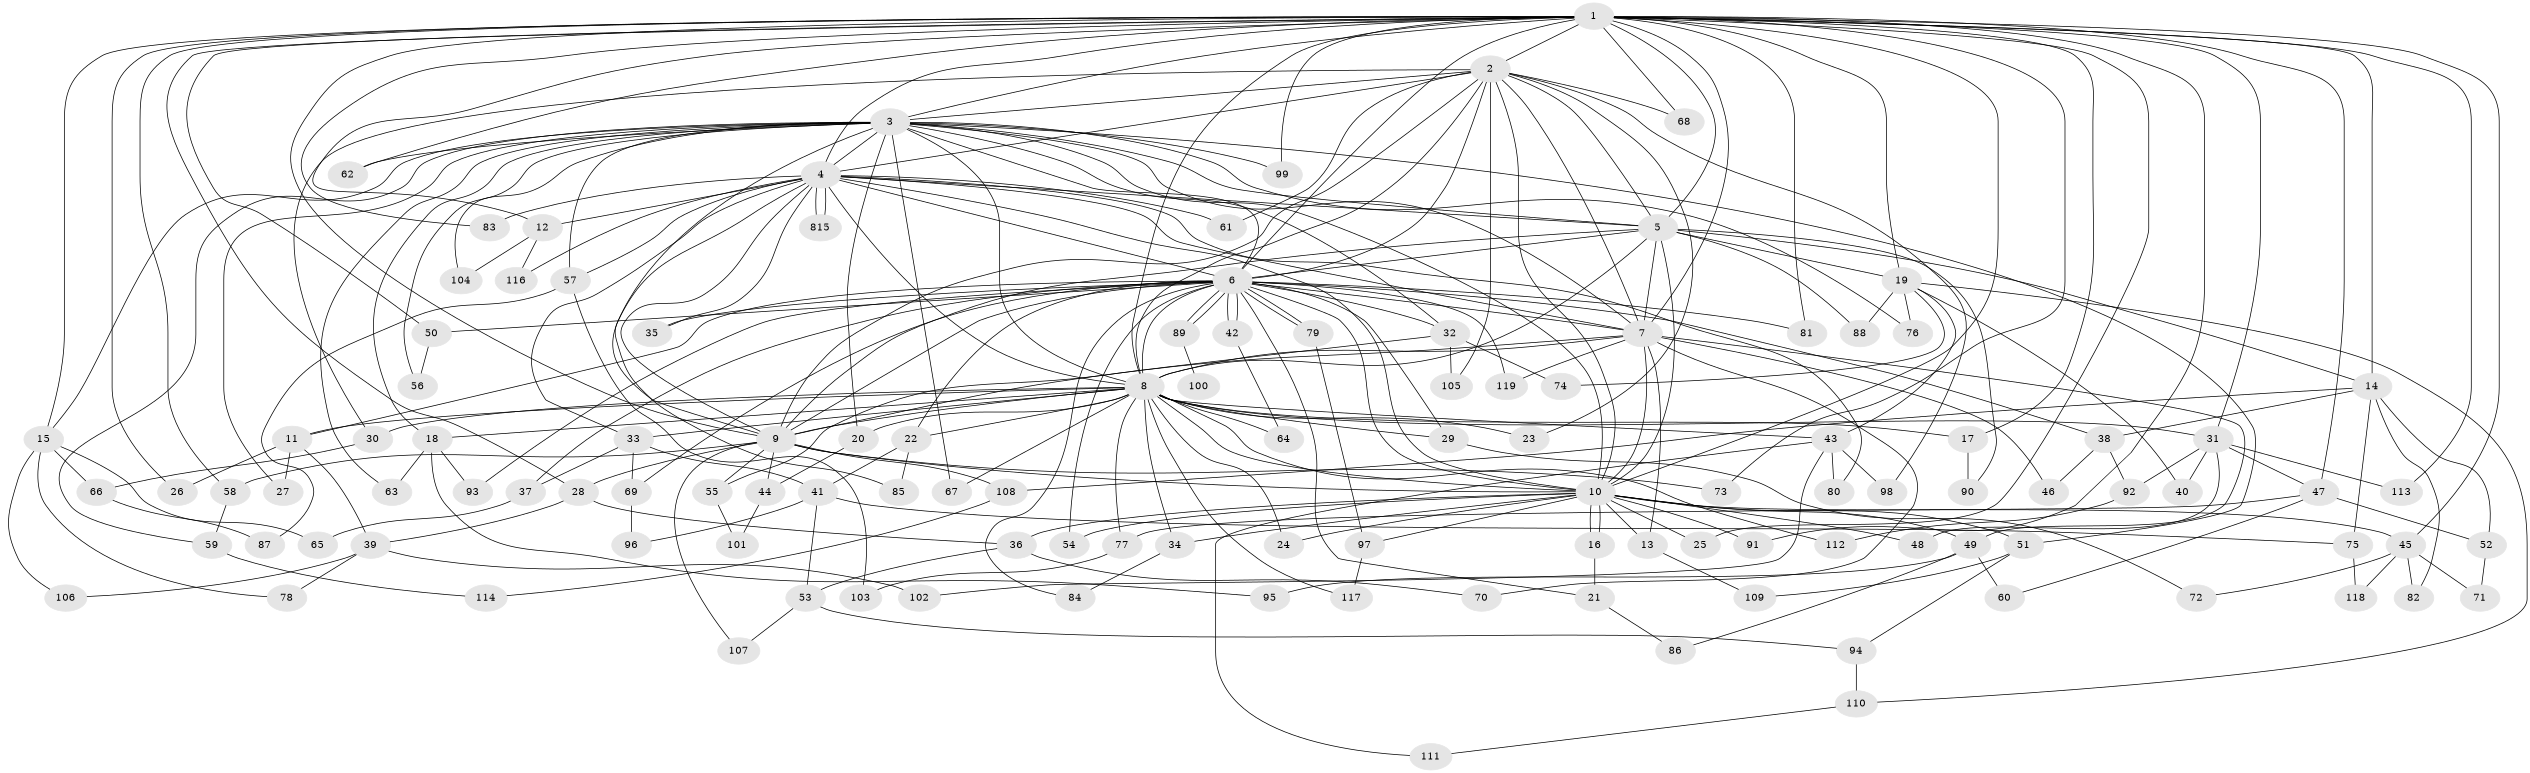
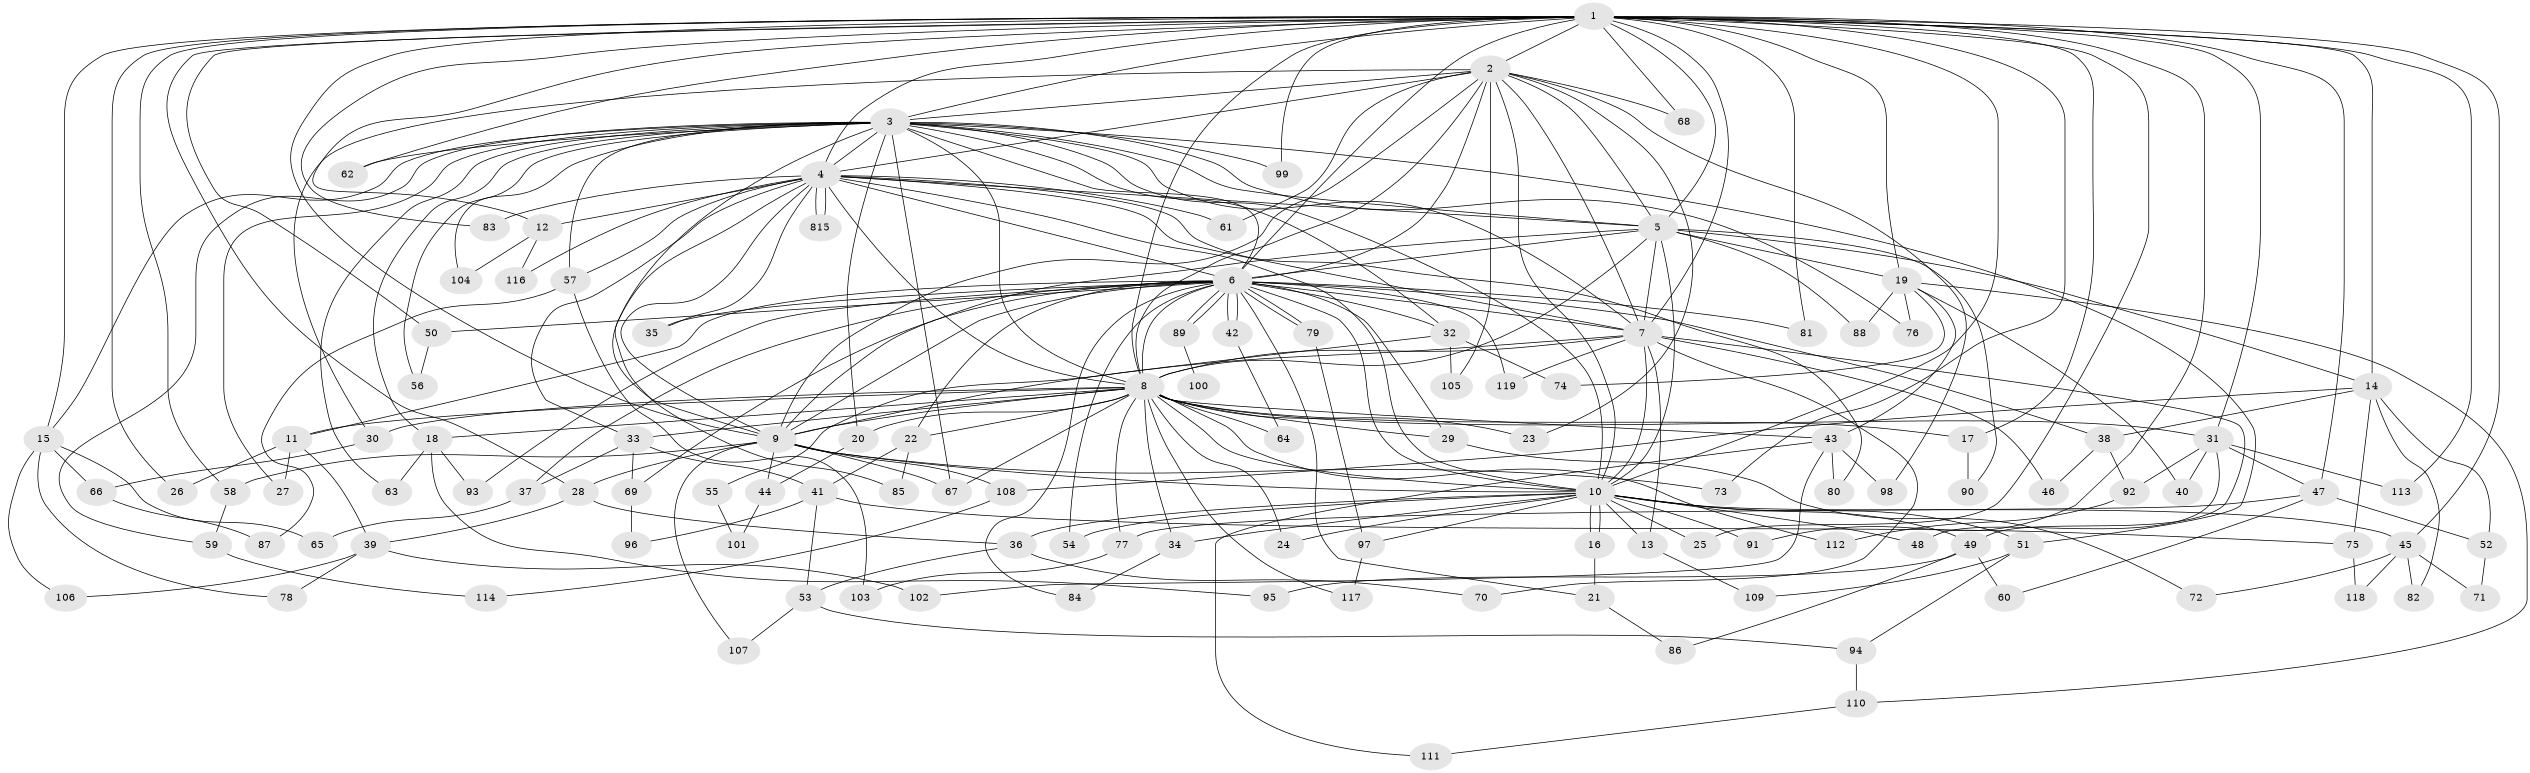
(737, 471) -> (877, 465)
